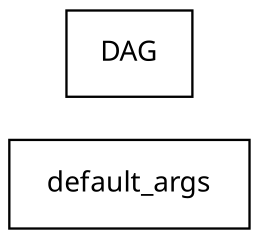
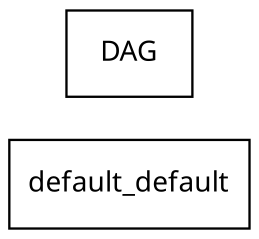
(129, 184) -> (129, 184)
